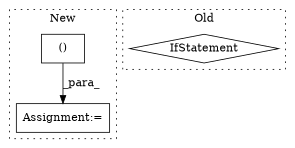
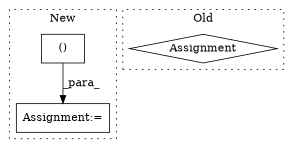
(204, 49) -> (203, 49)
